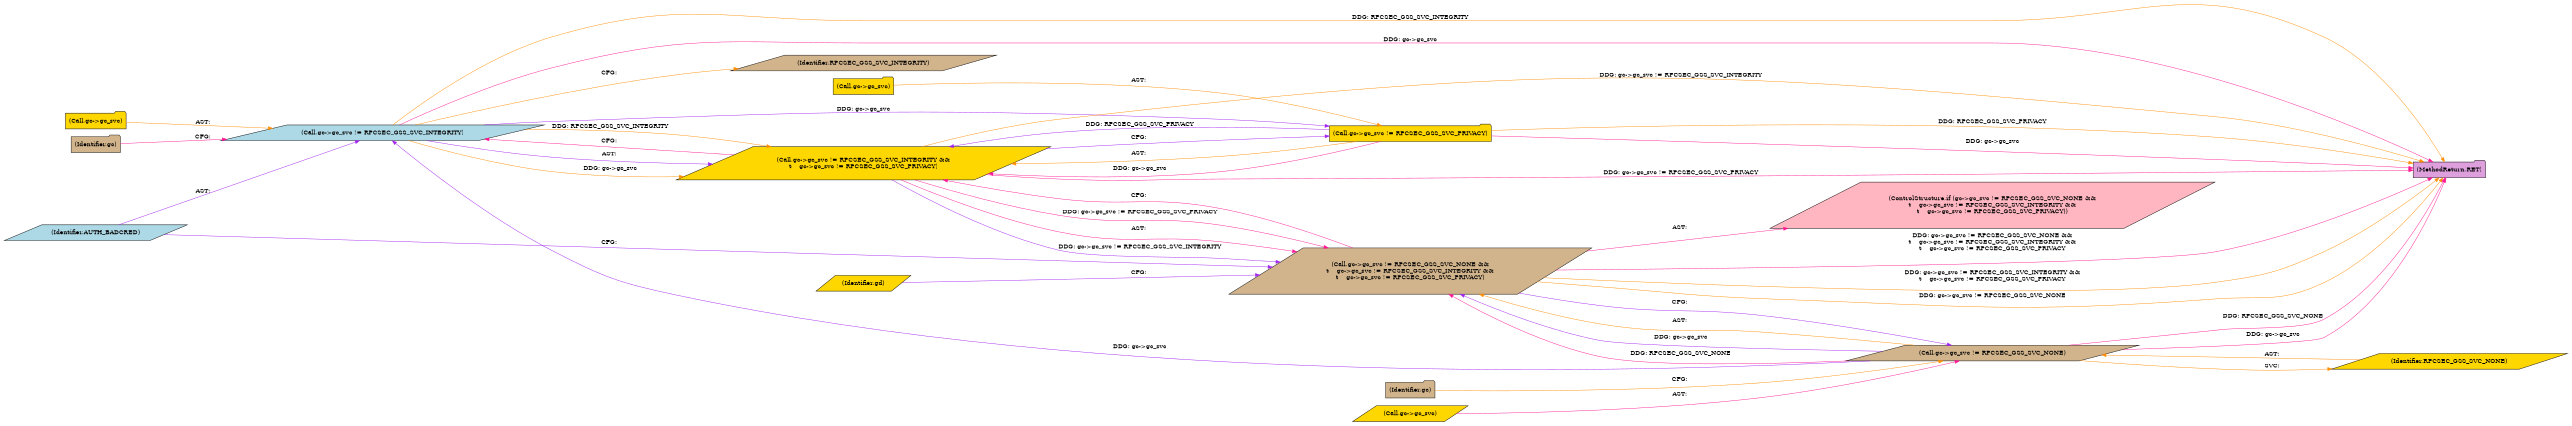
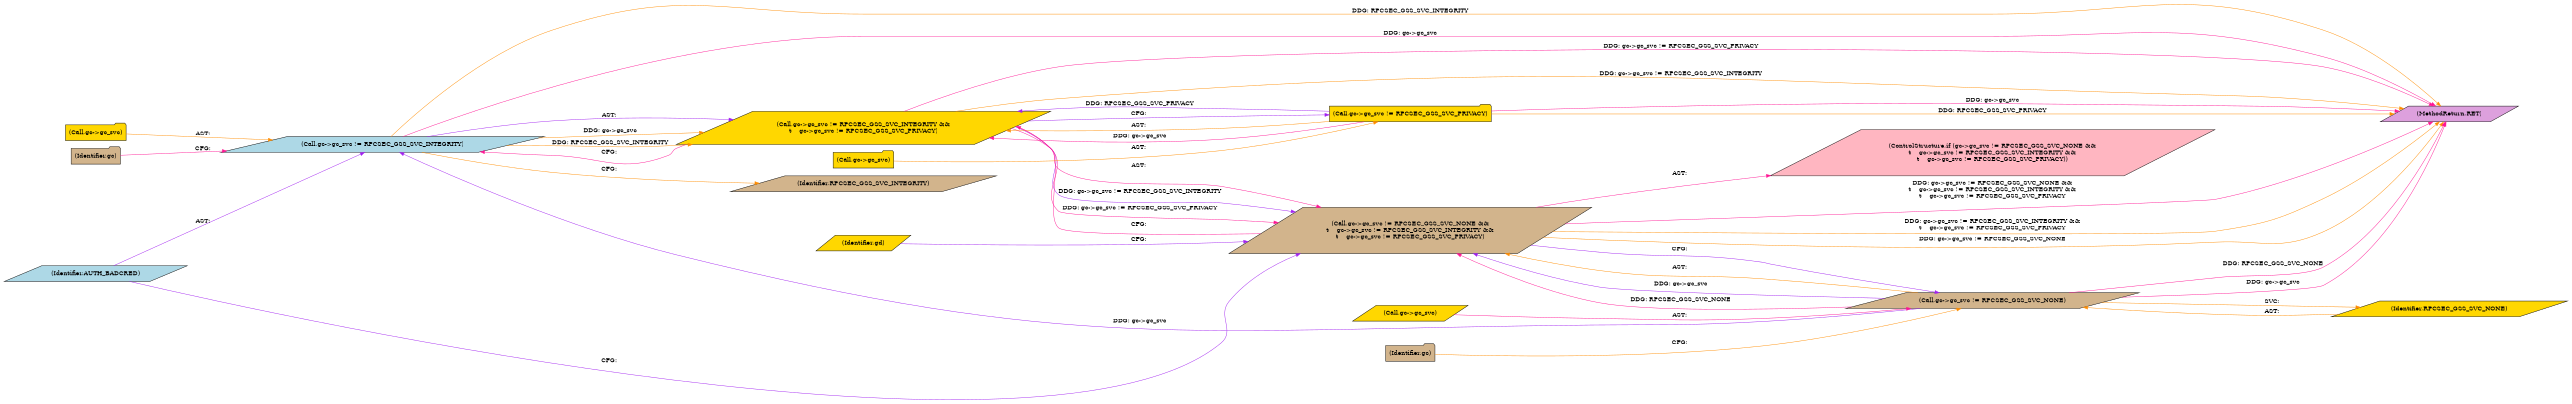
(905, 112) -> none
(2449, 170) -> (2449, 114)
